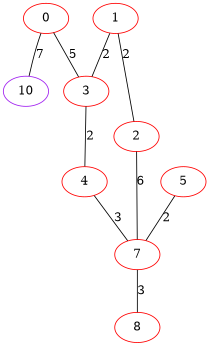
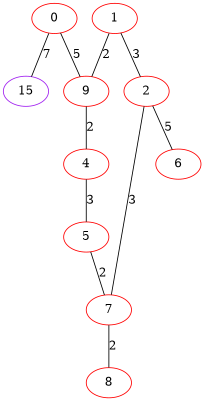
(126, 55) -> (137, 55)
(26, 91) -> (26, 91)
(86, 91) -> (86, 91)
none -> (178, 164)
(141, 182) -> (132, 201)
(111, 218) -> (86, 201)
(142, 291) -> (113, 346)
